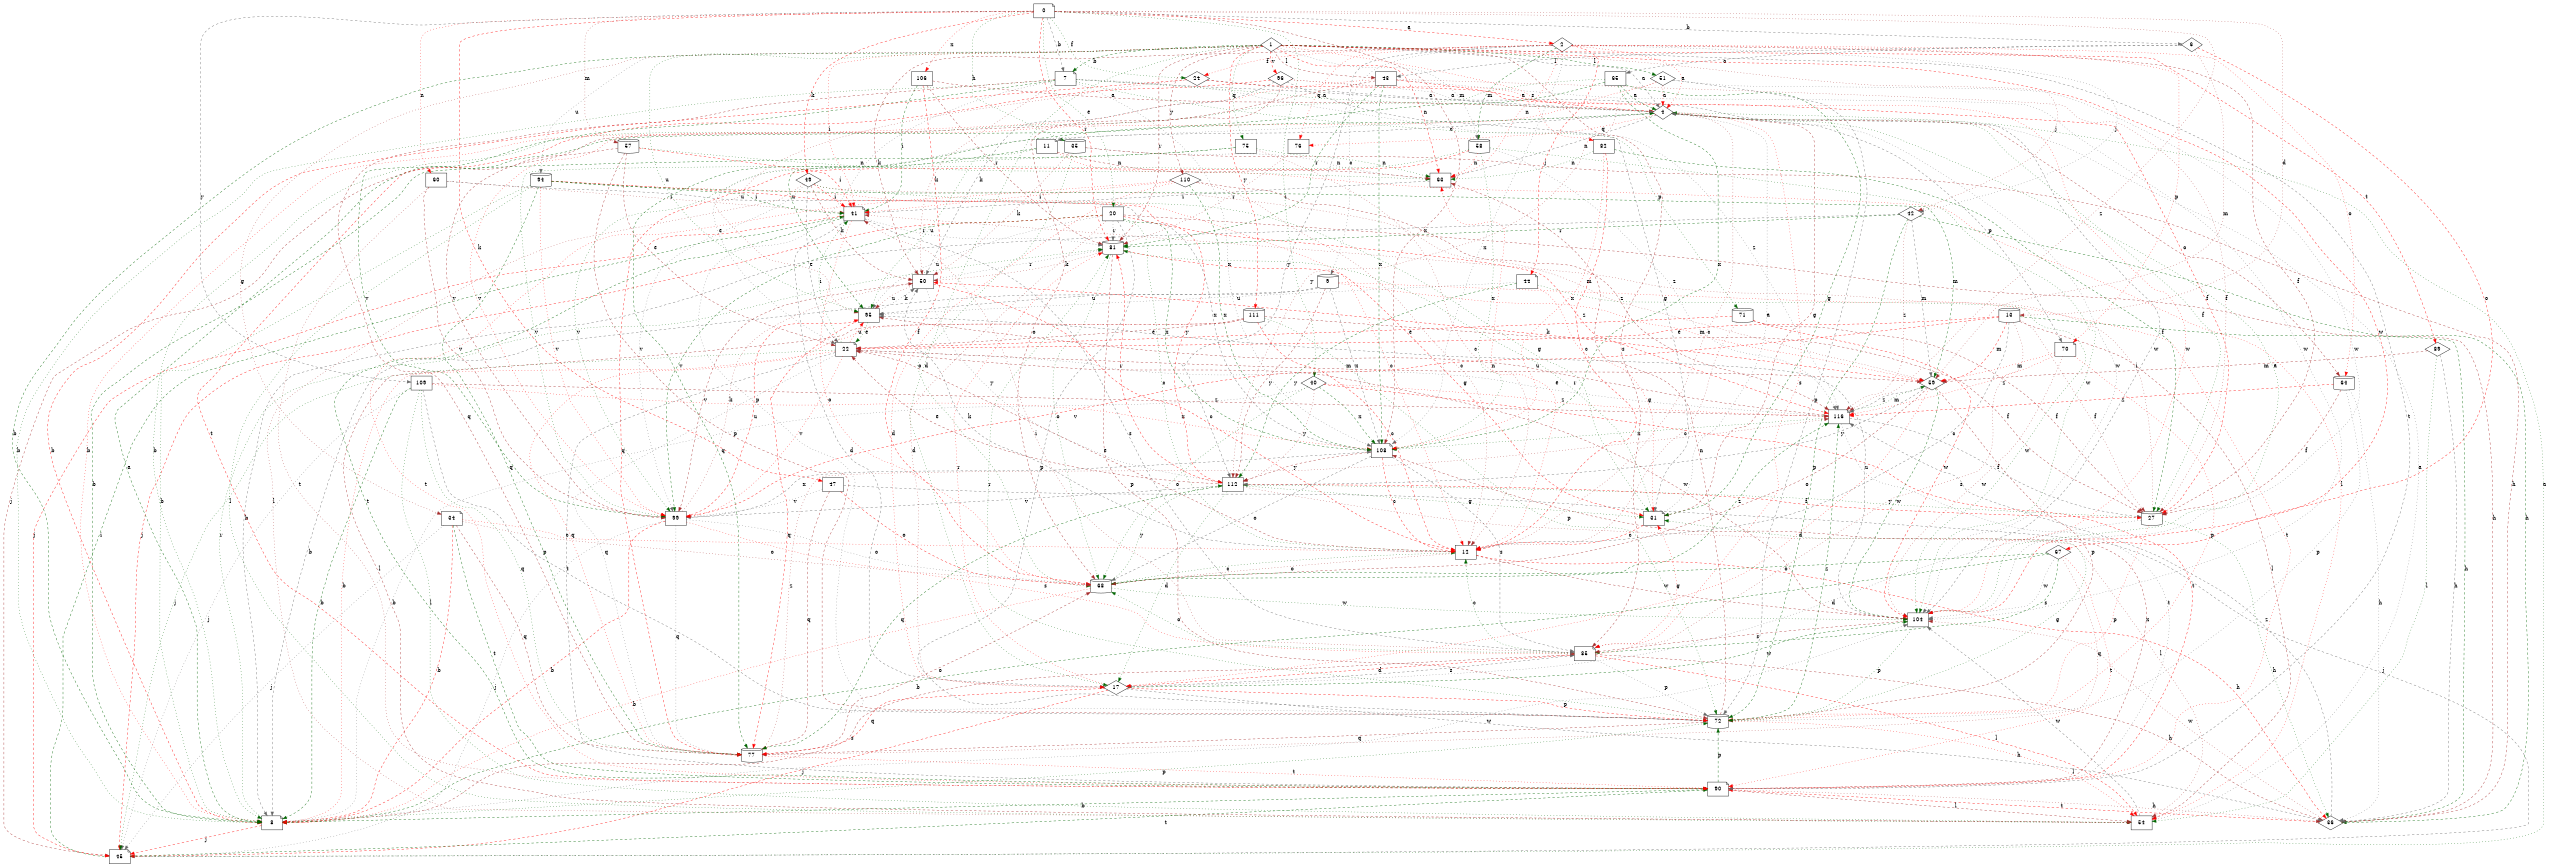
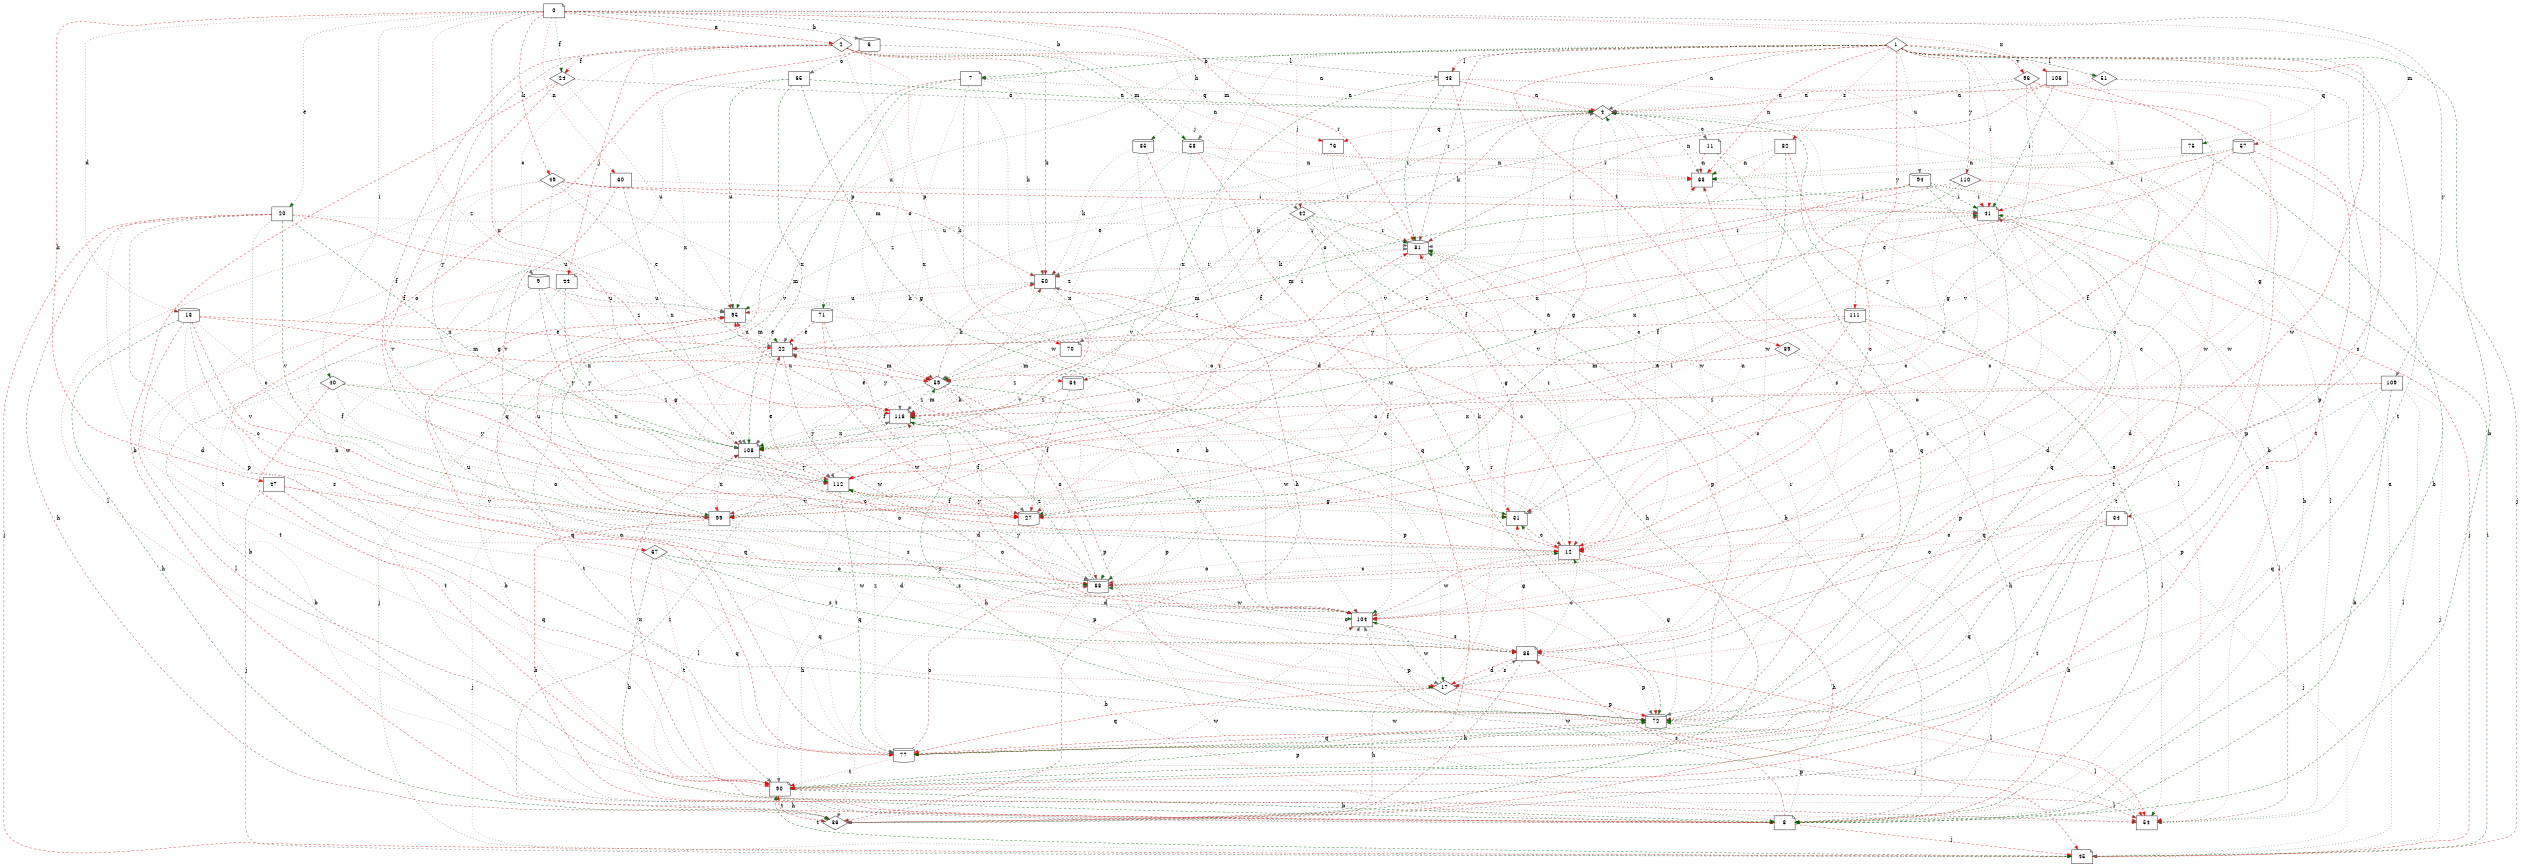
(2192, 45) -> (870, 45)
(892, 385) -> (1756, 422)
